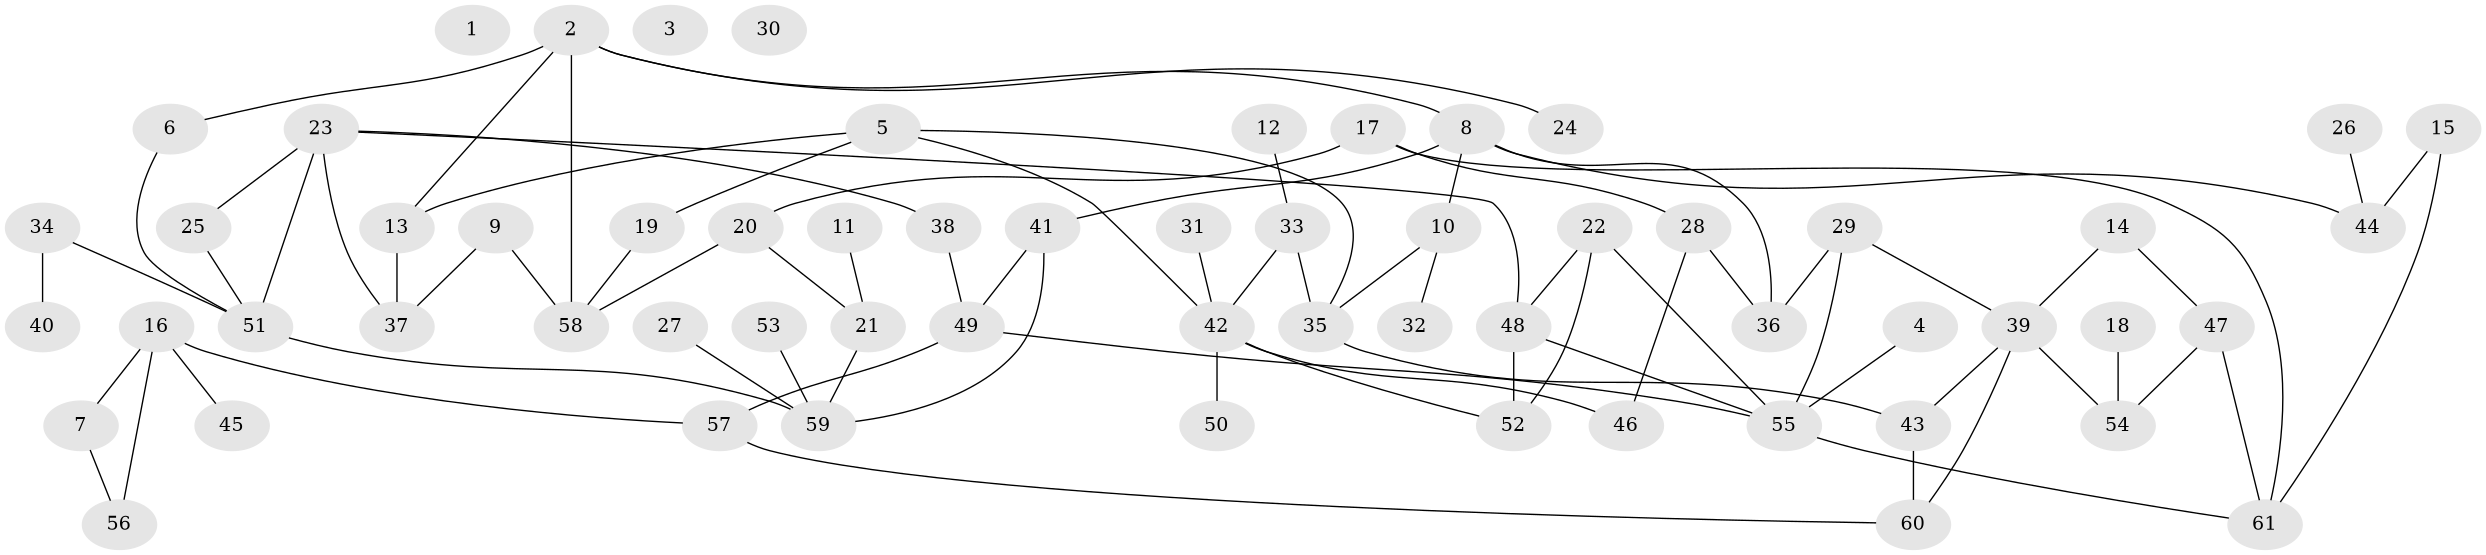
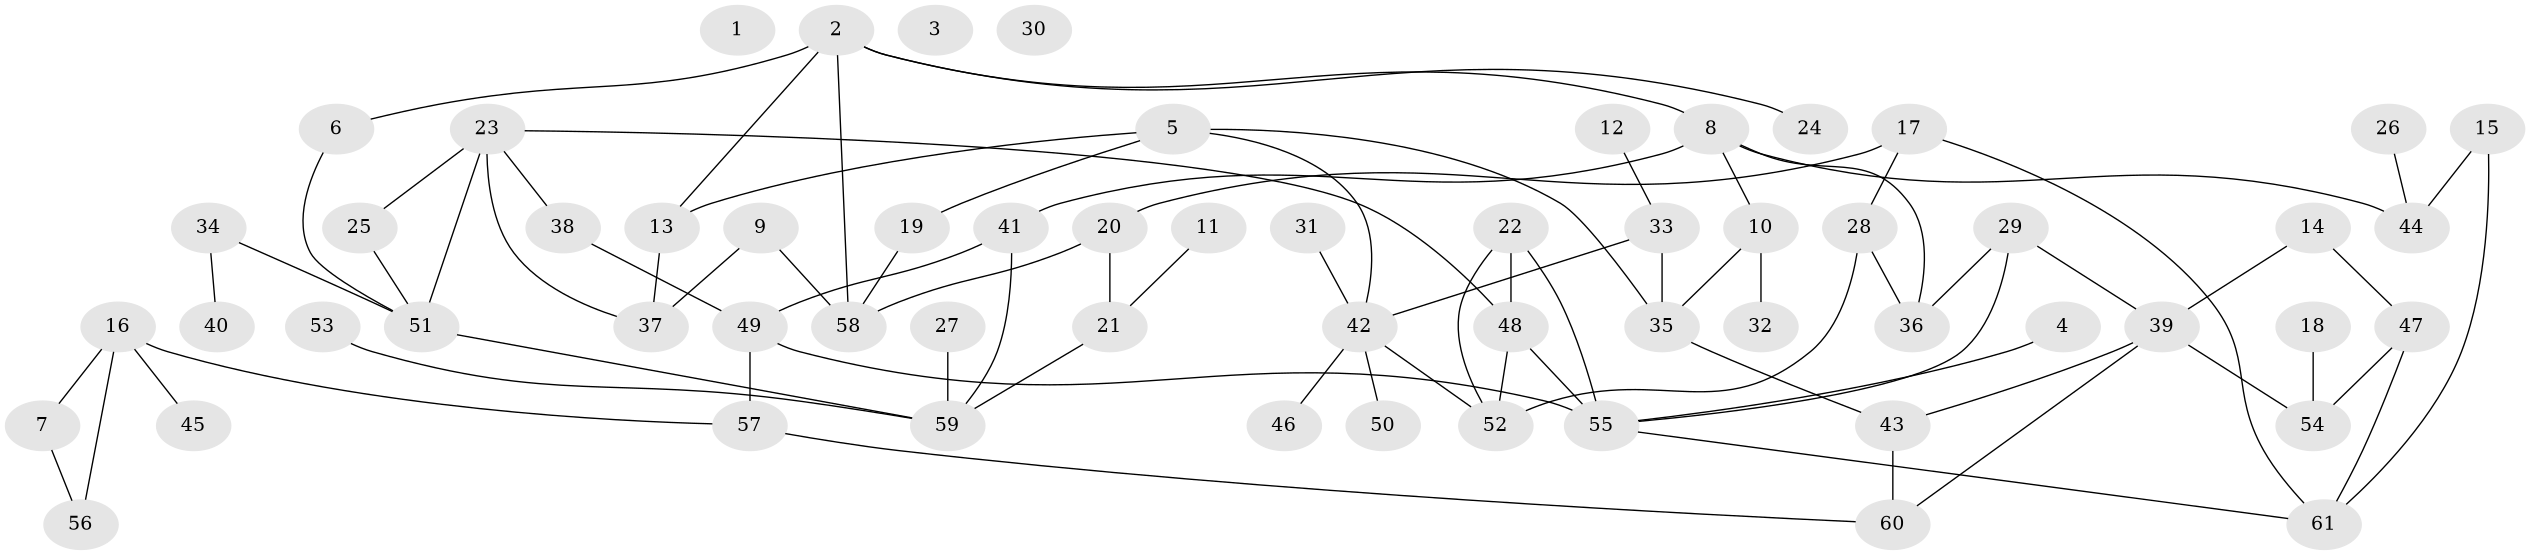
(1660, 327) -> (1727, 390)
